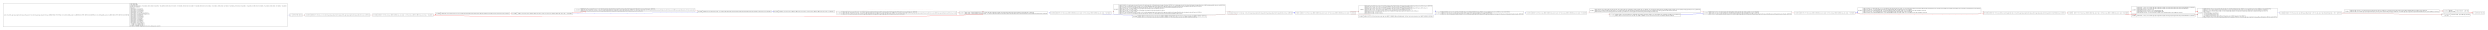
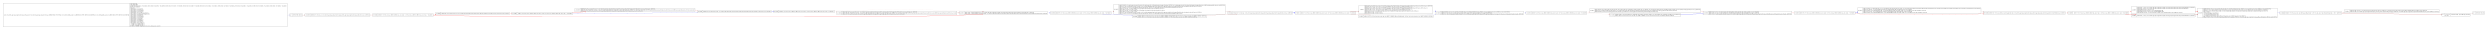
(2456, 11) -> none
